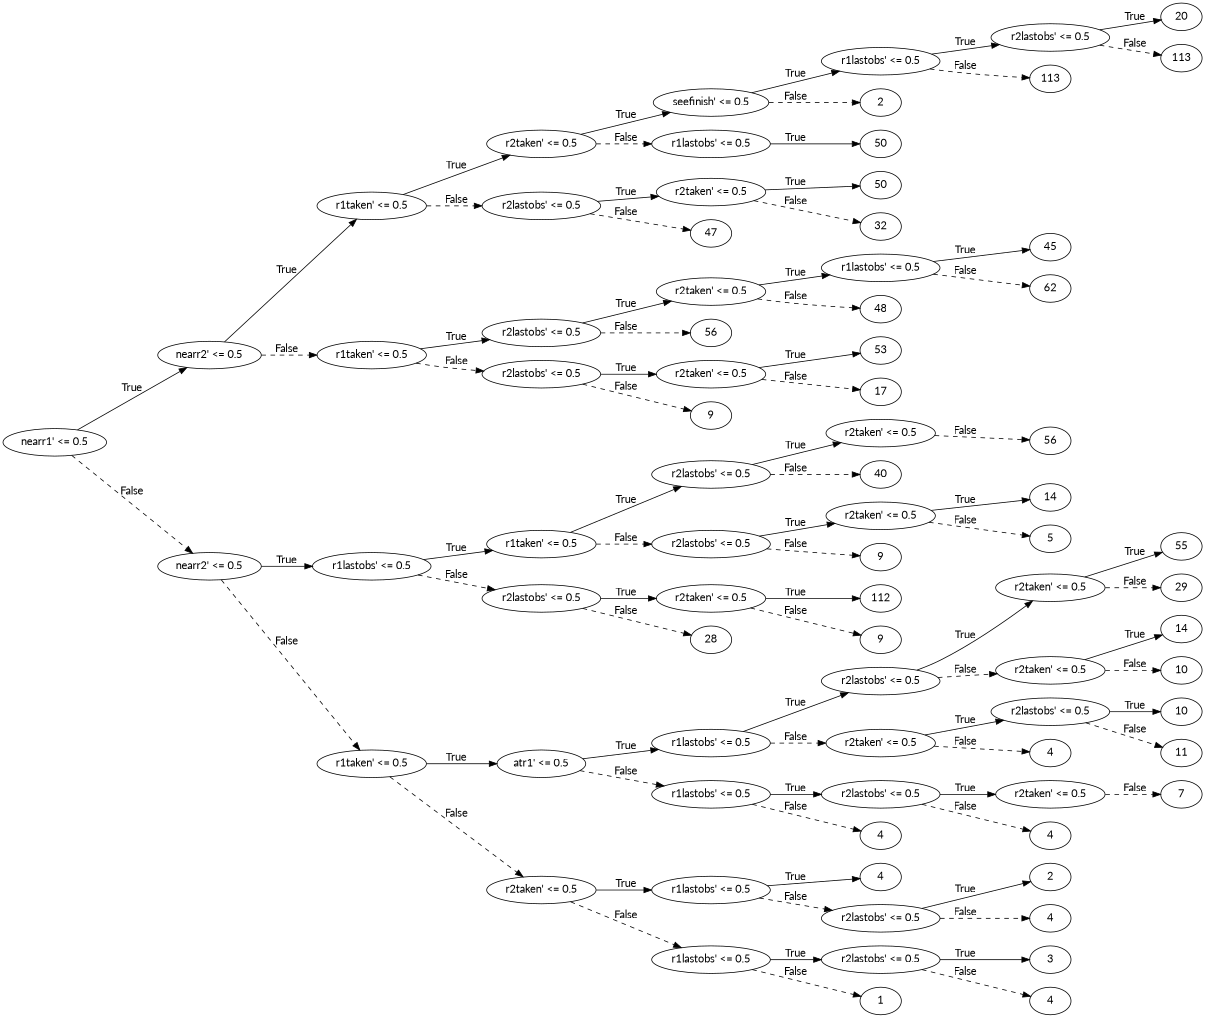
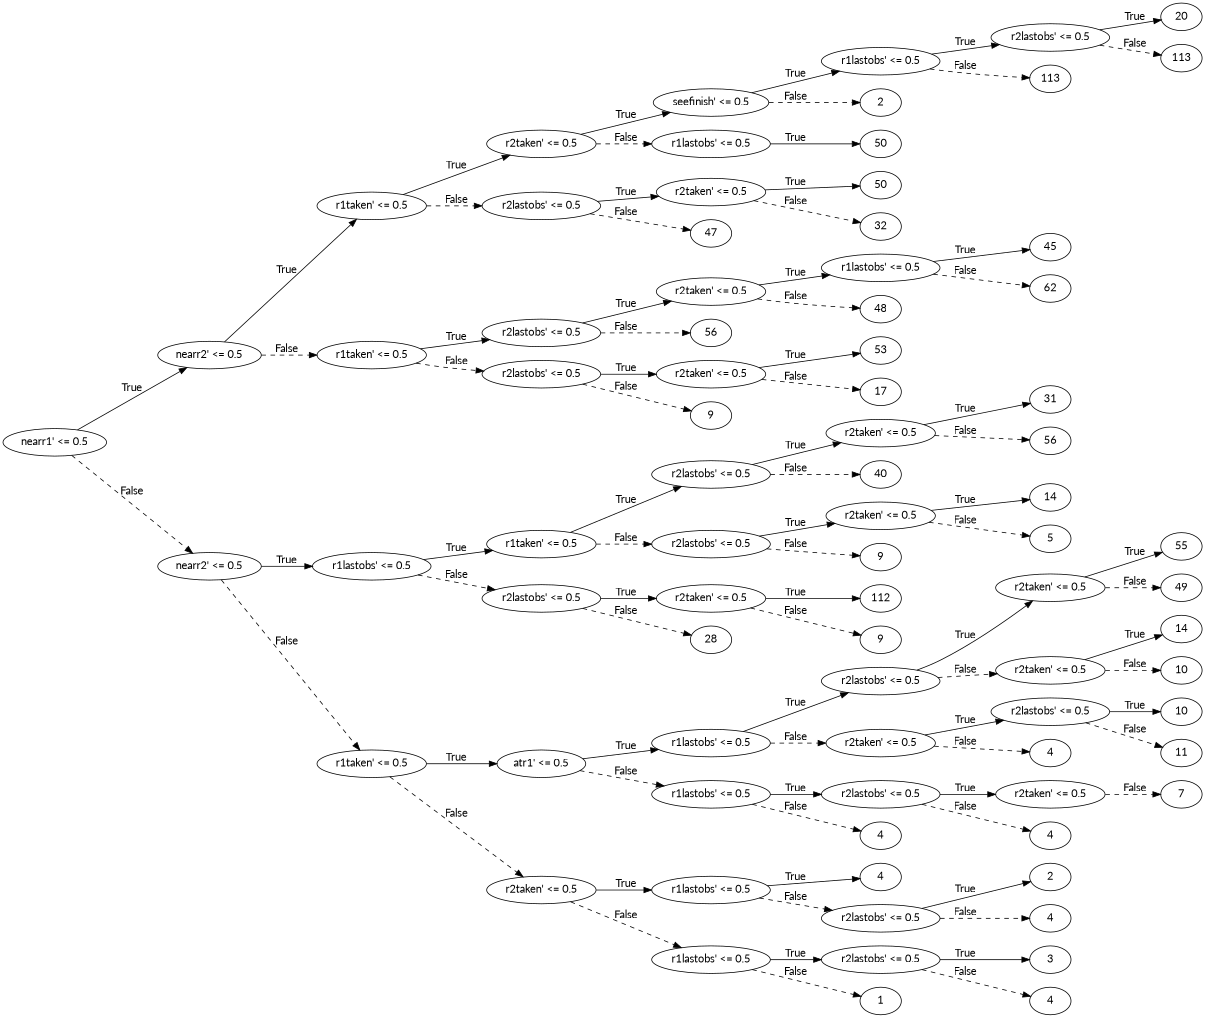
none -> (1050, 399)
(1181, 588) -> (1181, 588)
